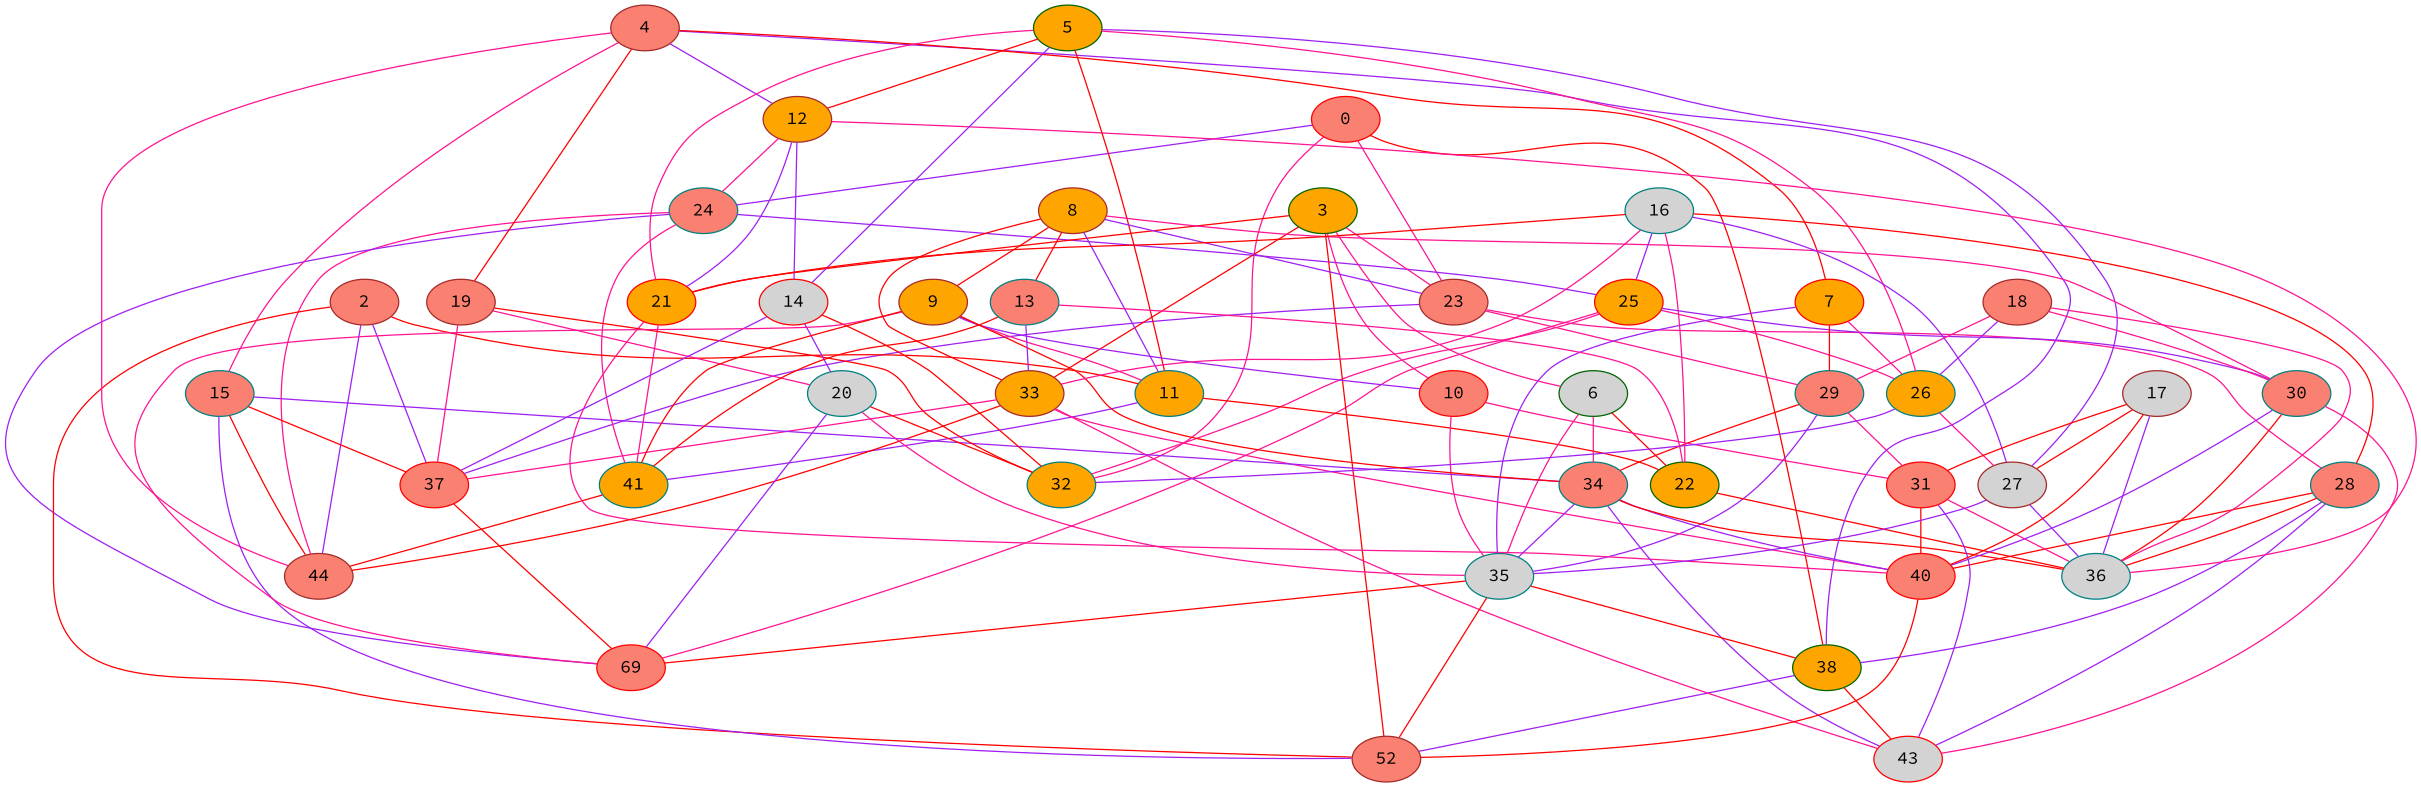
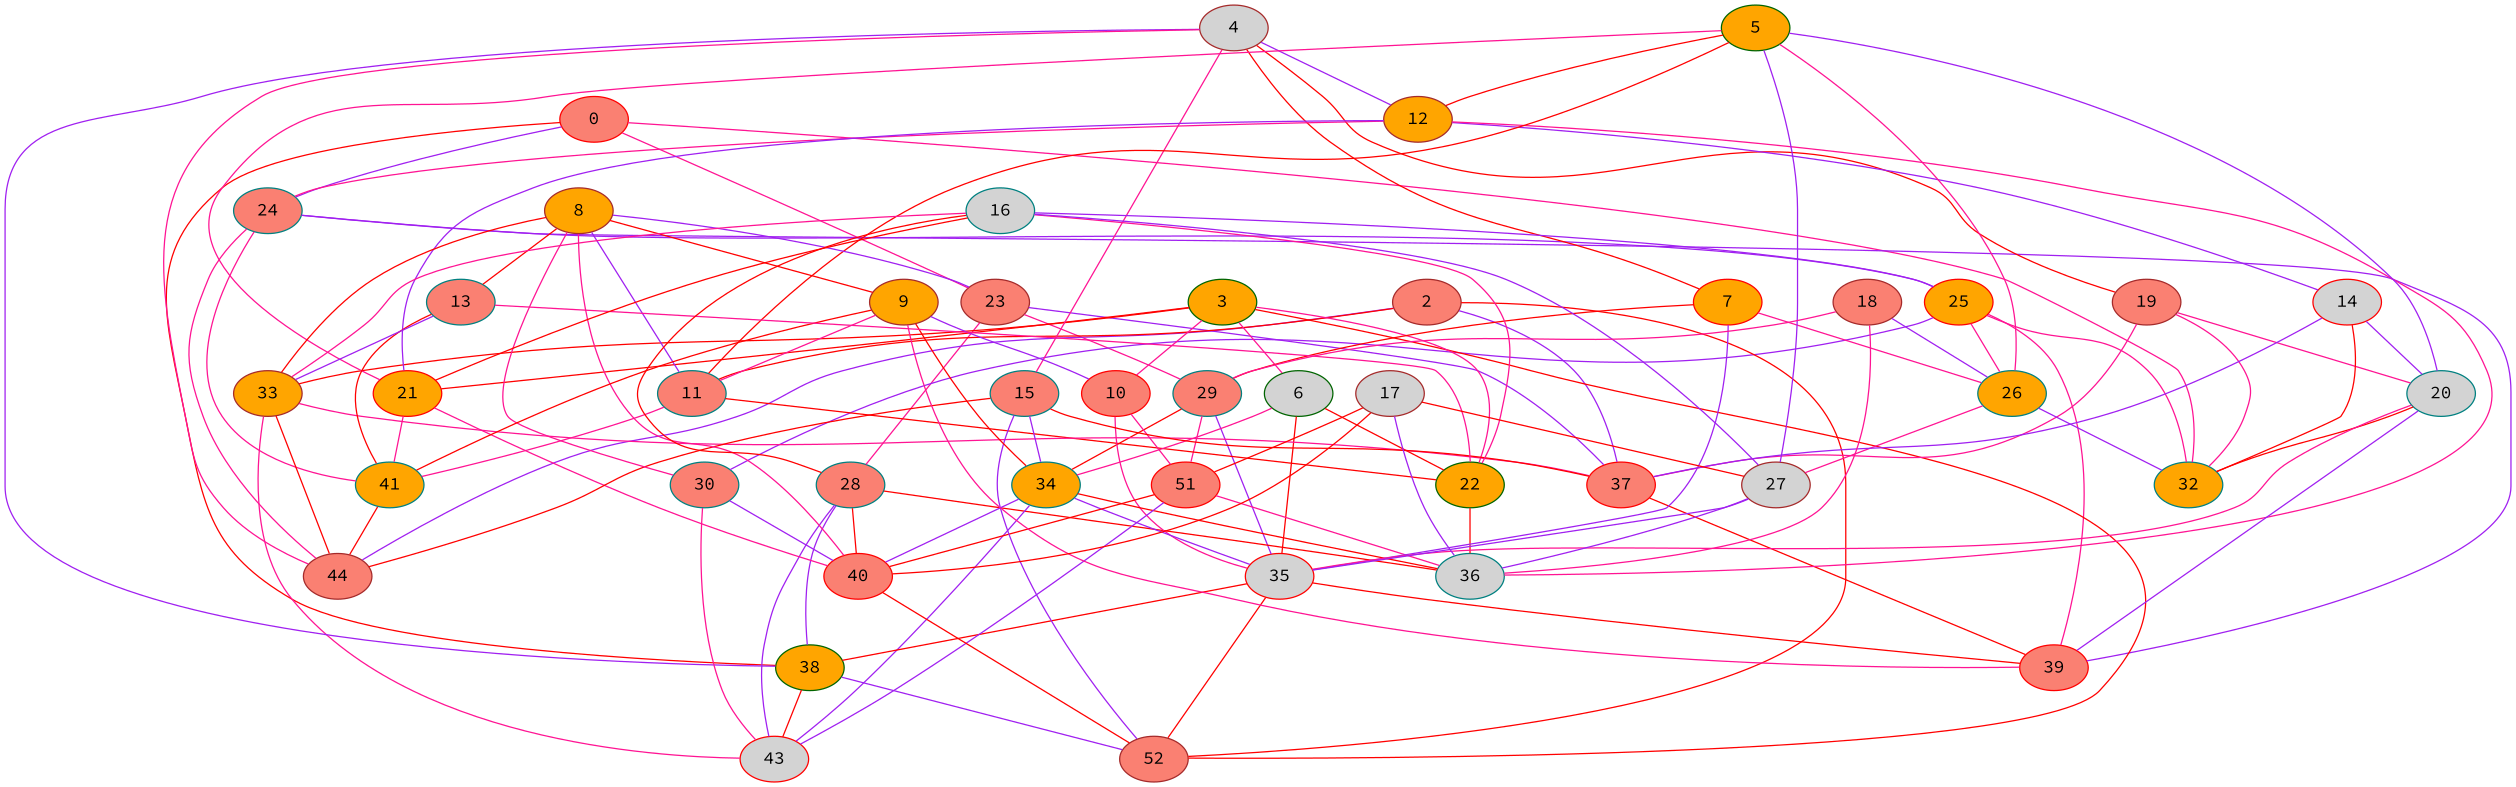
(645, 28) -> (1234, 28)
(931, 165) -> (2158, 132)
(1388, 256) -> (1417, 339)
(2160, 343) -> none
(738, 344) -> (2248, 379)
(1169, 394) -> (692, 394)
(974, 434) -> (544, 446)
(1593, 485) -> (1046, 485)
(1921, 485) -> (1186, 485)
(1534, 489) -> (1289, 488)
(2209, 496) -> none
(1470, 497) -> (625, 407)
(1499, 576) -> (1280, 576)
(631, 668) -> (2054, 668)
